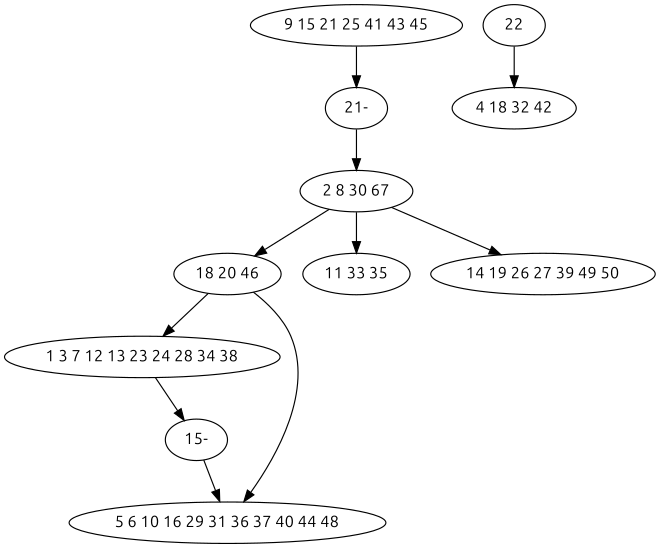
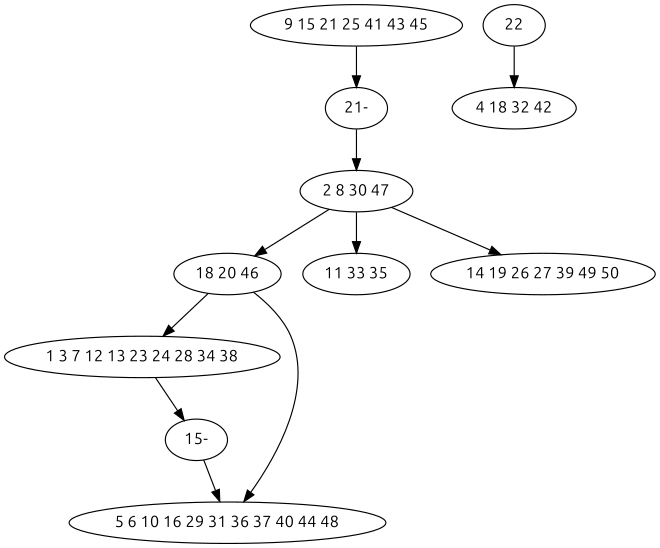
(356, 191) -> (356, 191)
